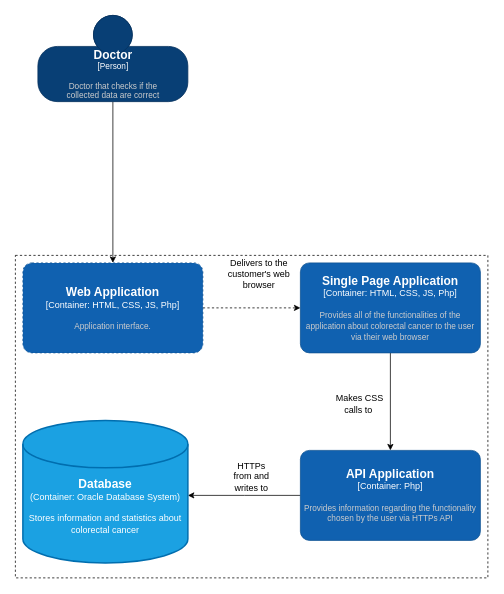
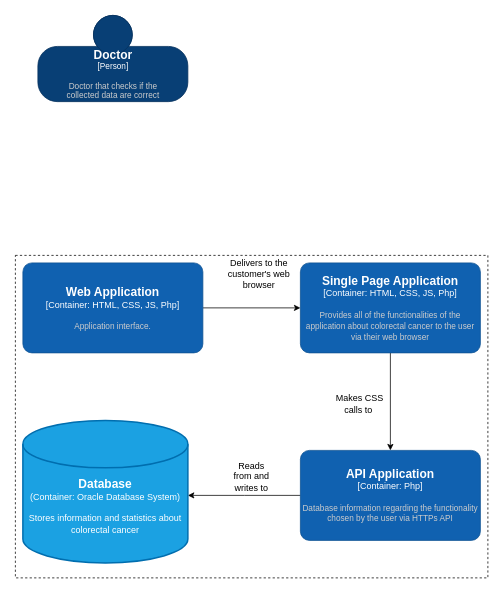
(113, 256) -> none
(113, 308) -> (113, 308)
(248, 308) -> (248, 308)
(252, 477) -> (252, 477)
(390, 495) -> (390, 495)
